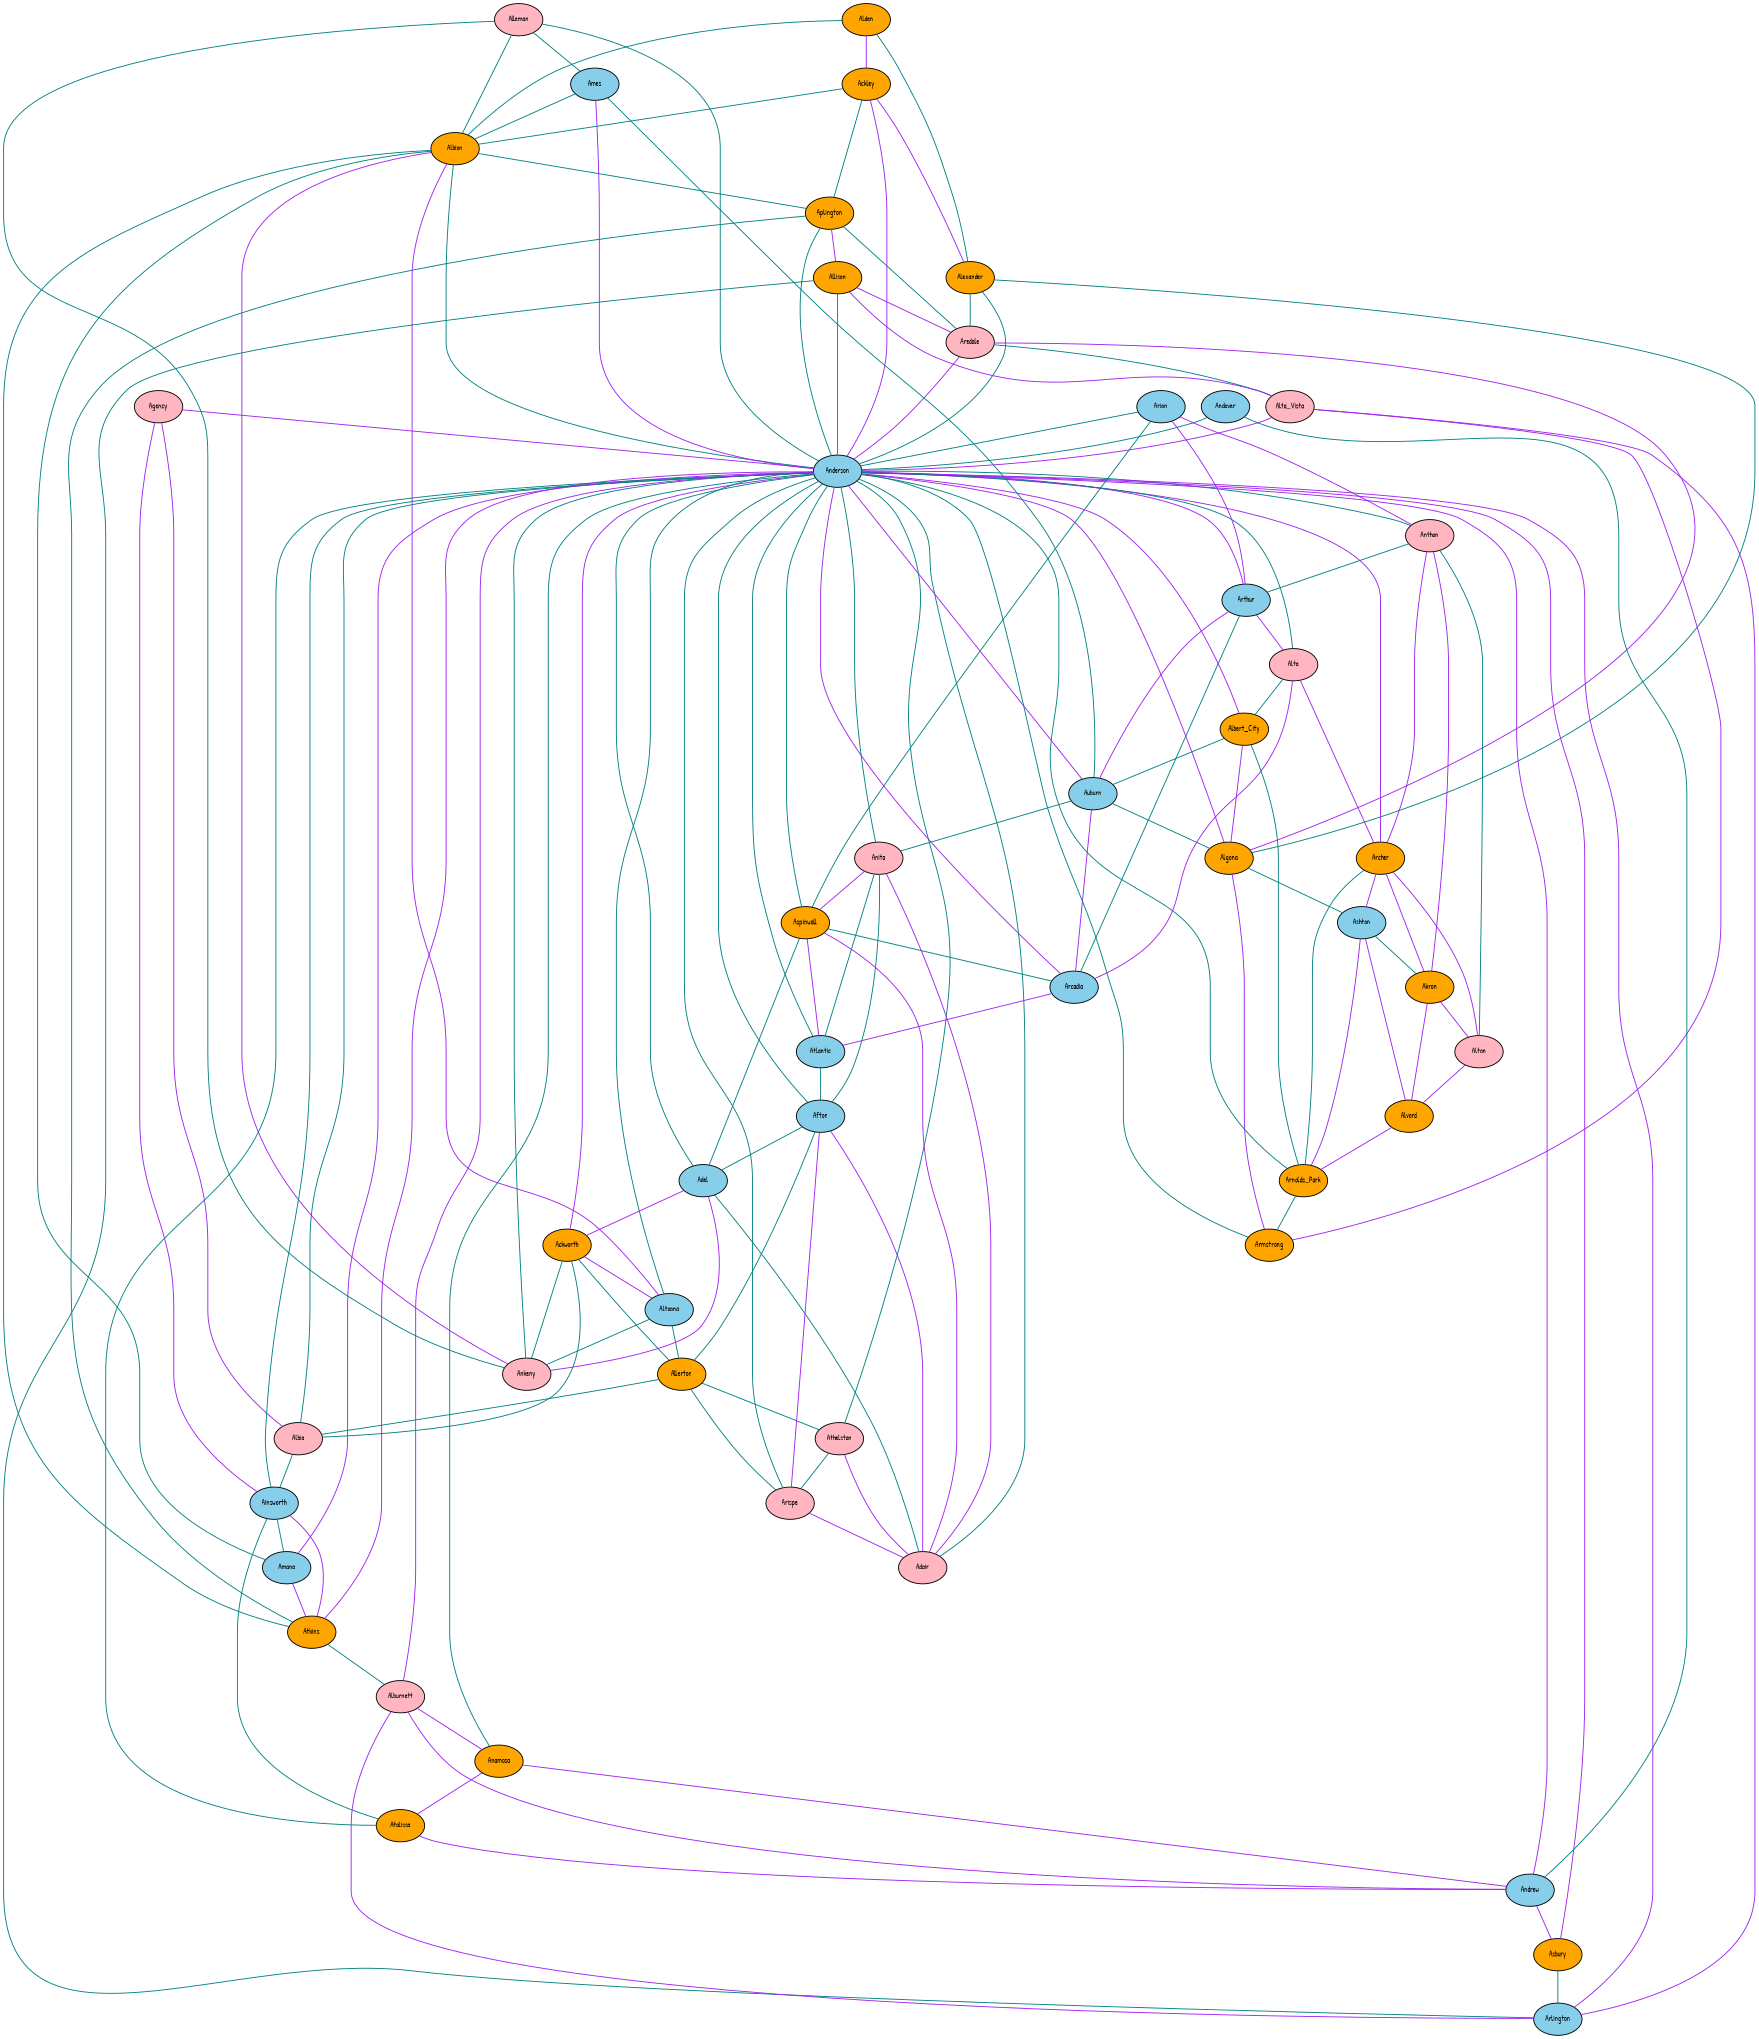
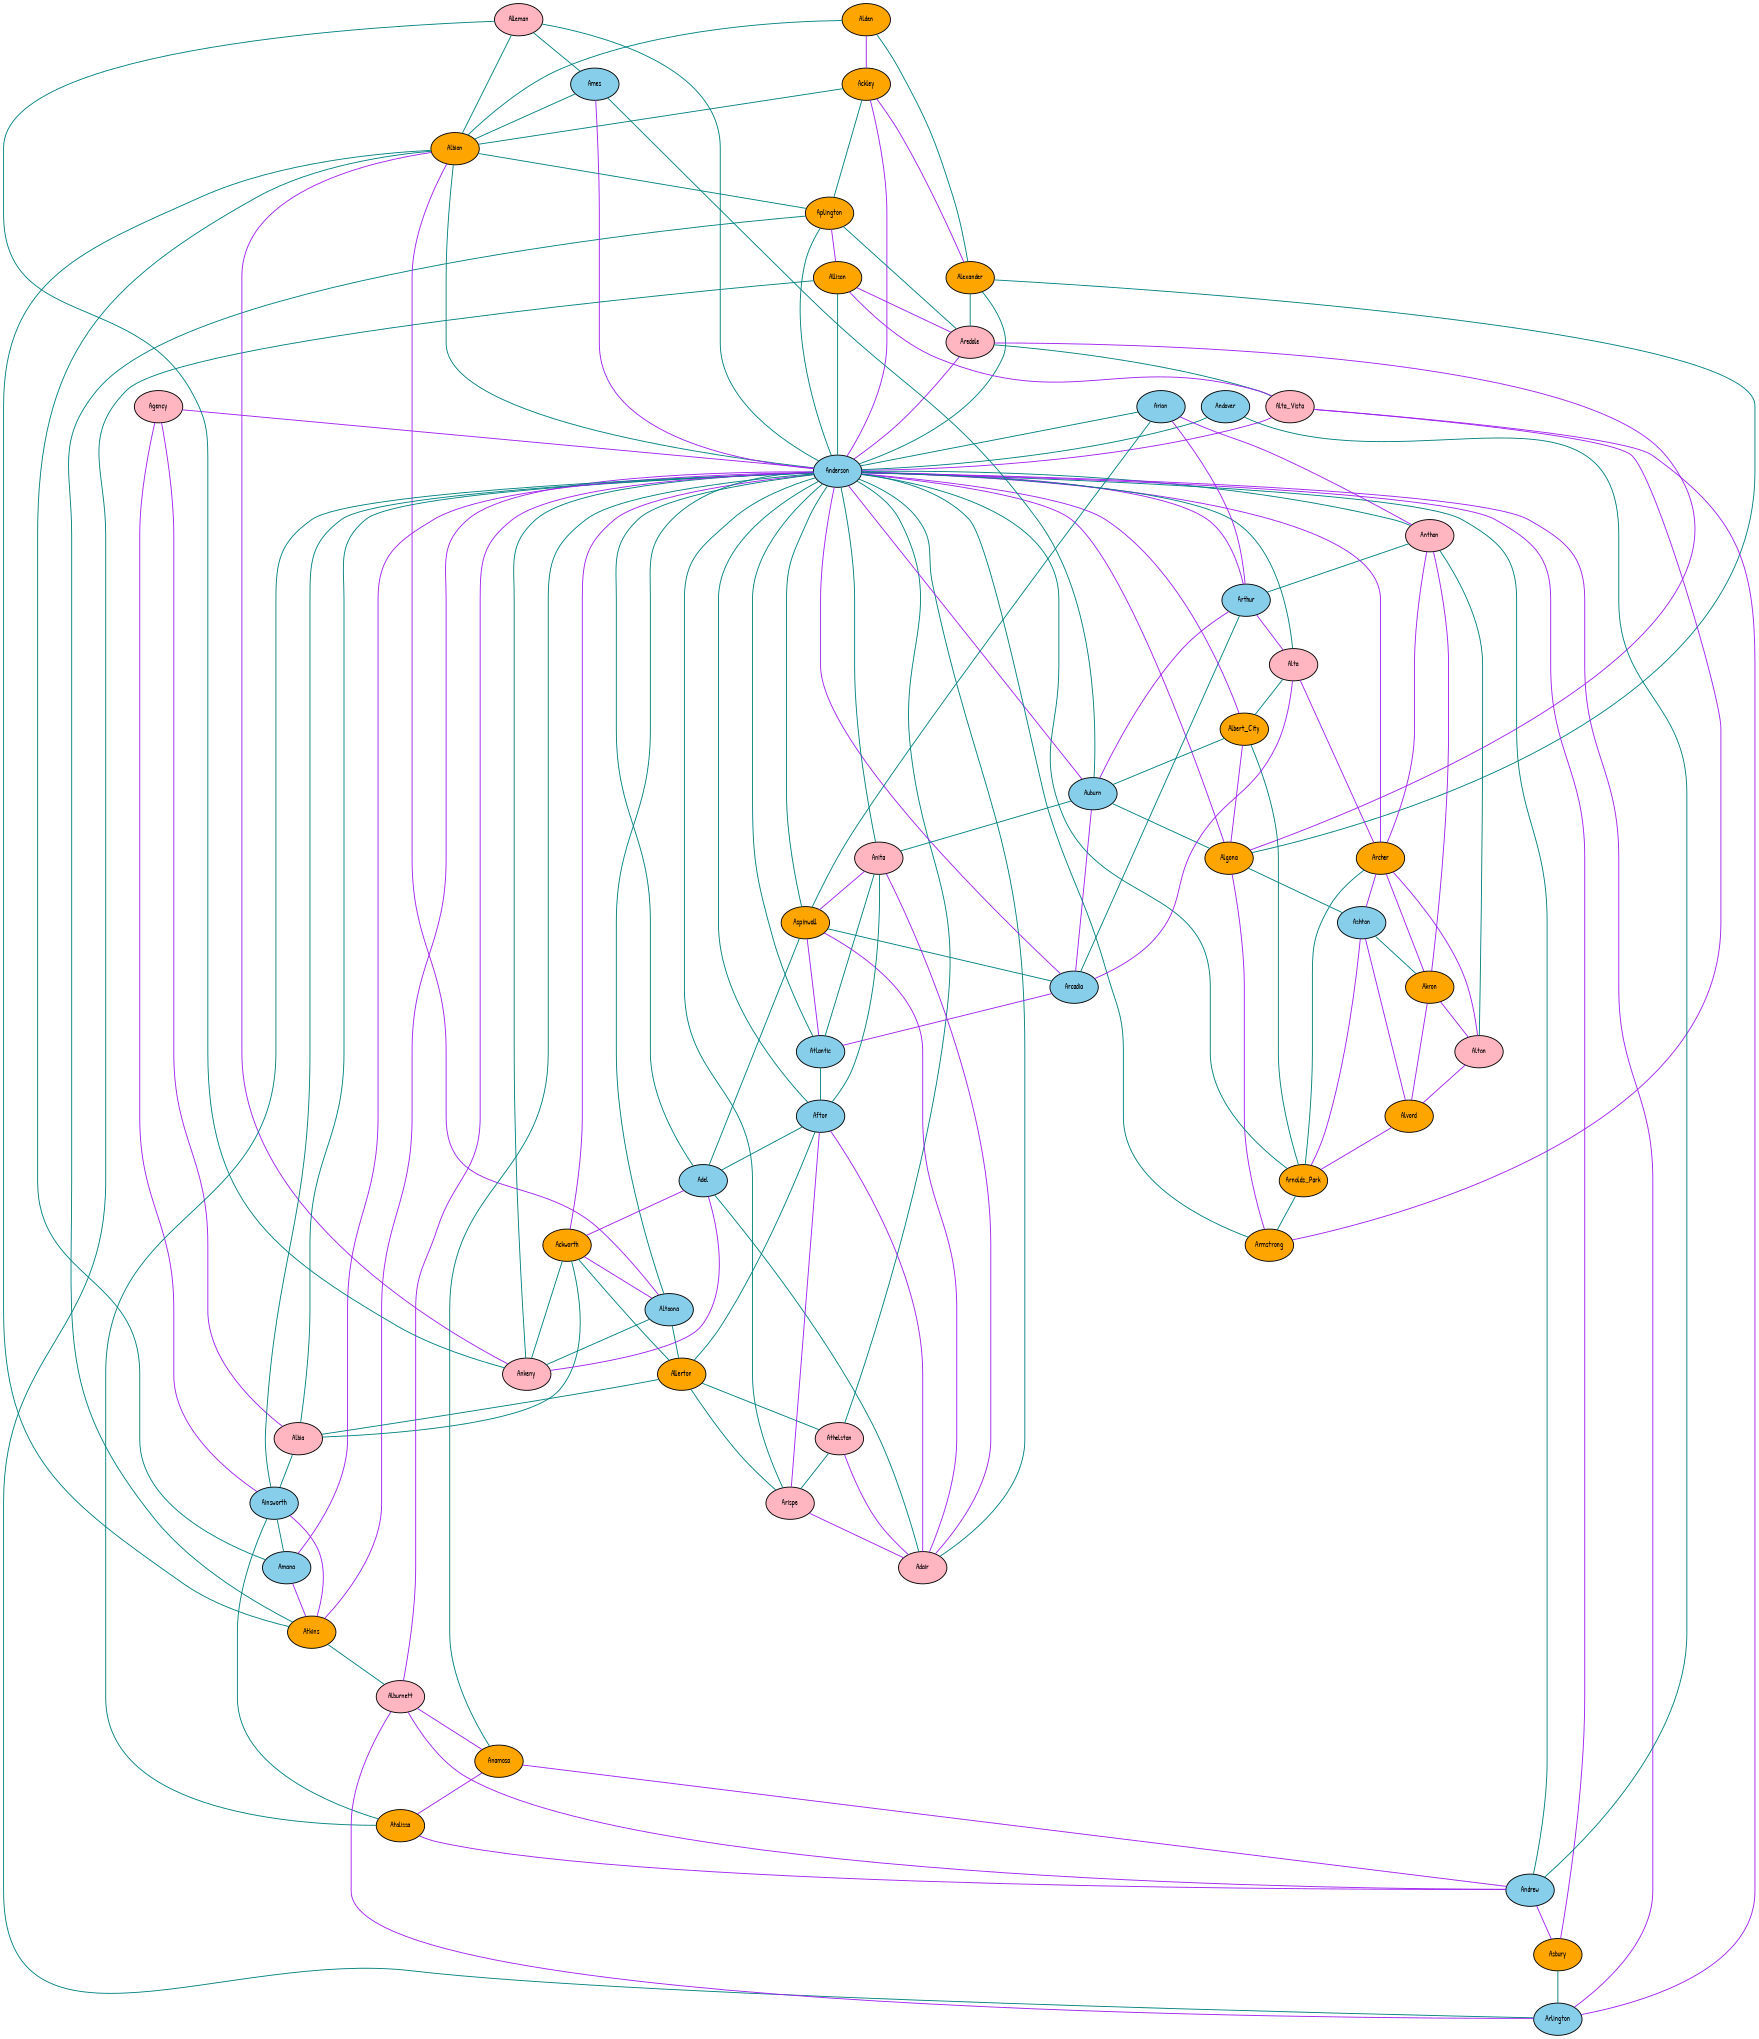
(1544, 883) -> (1544, 883)
